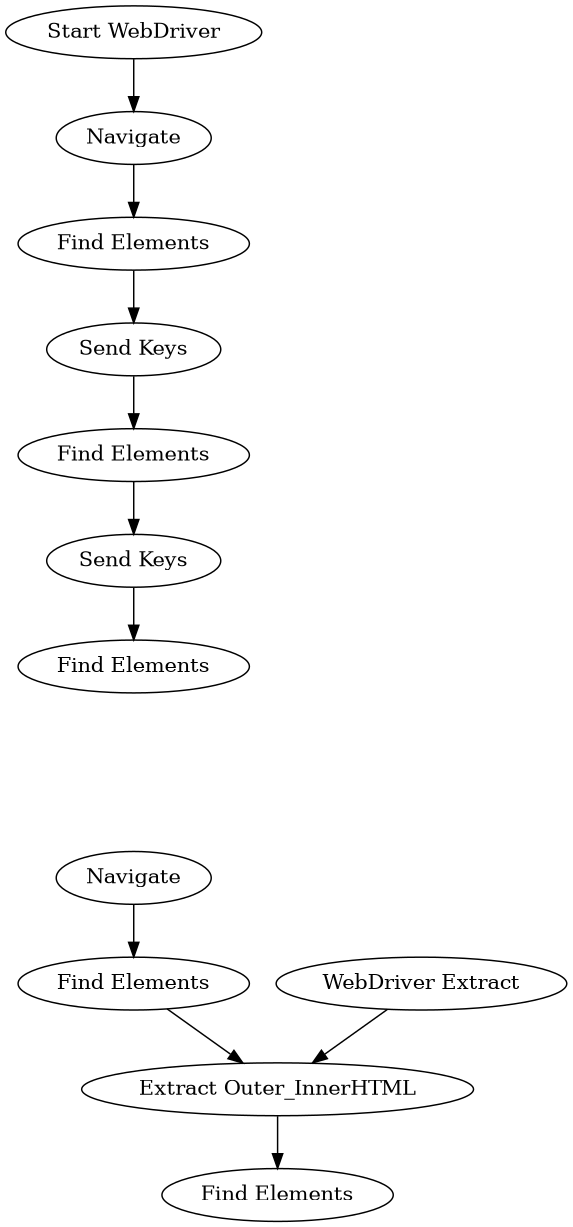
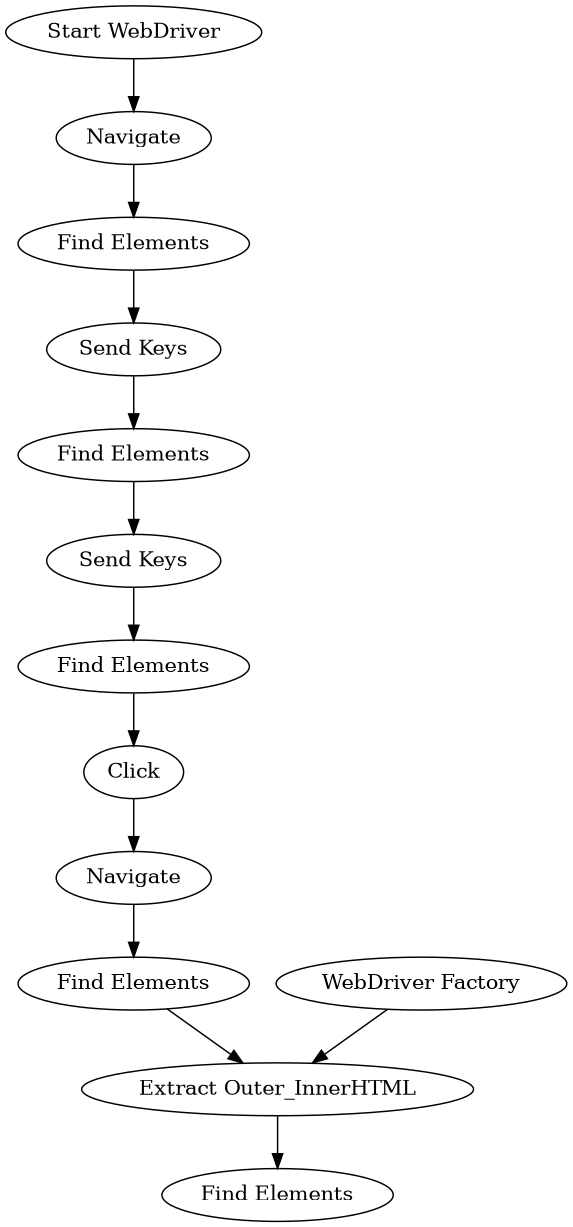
none -> (134, 772)
(421, 984) -> (421, 984)
